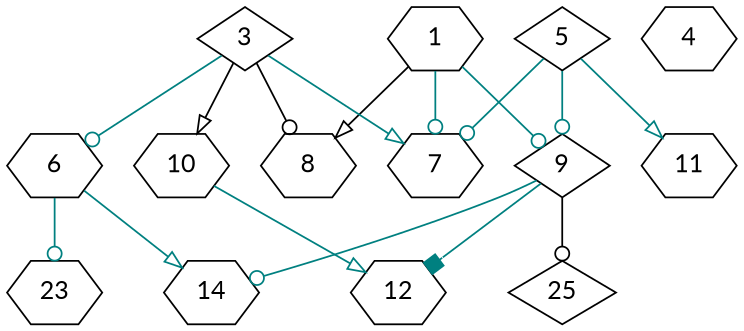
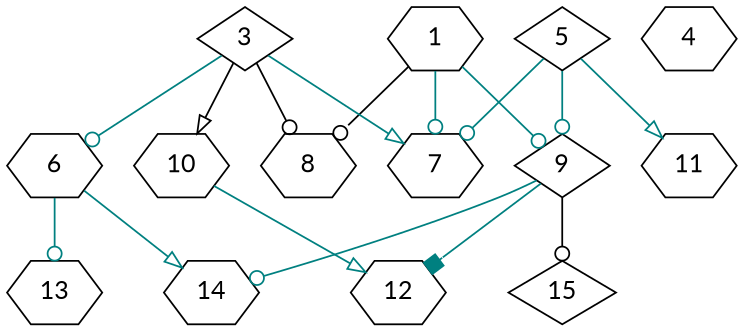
(378, 96) -> (378, 96)
(55, 293) -> (55, 293)
(562, 293) -> (562, 293)
